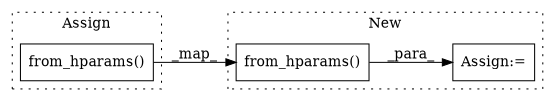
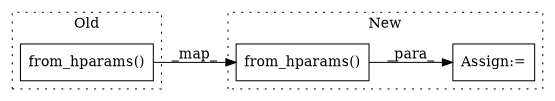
(87, 24) -> (87, 24)
